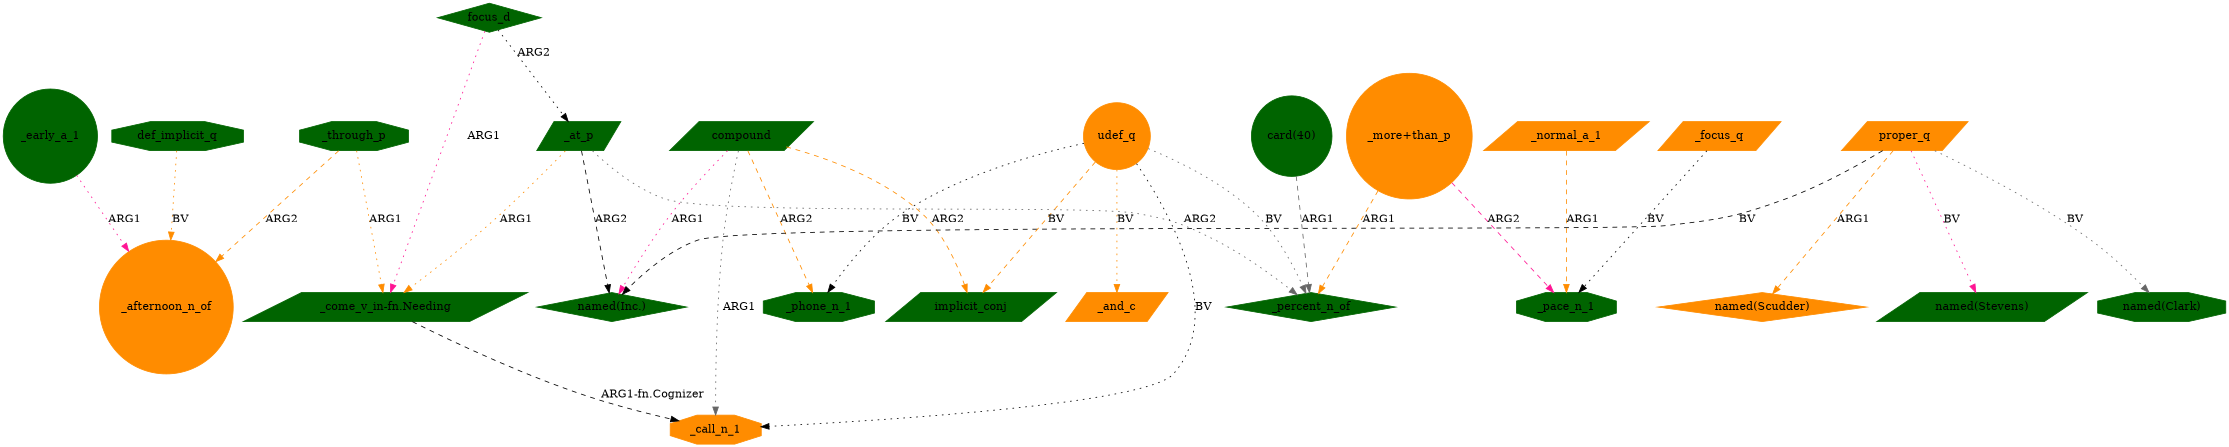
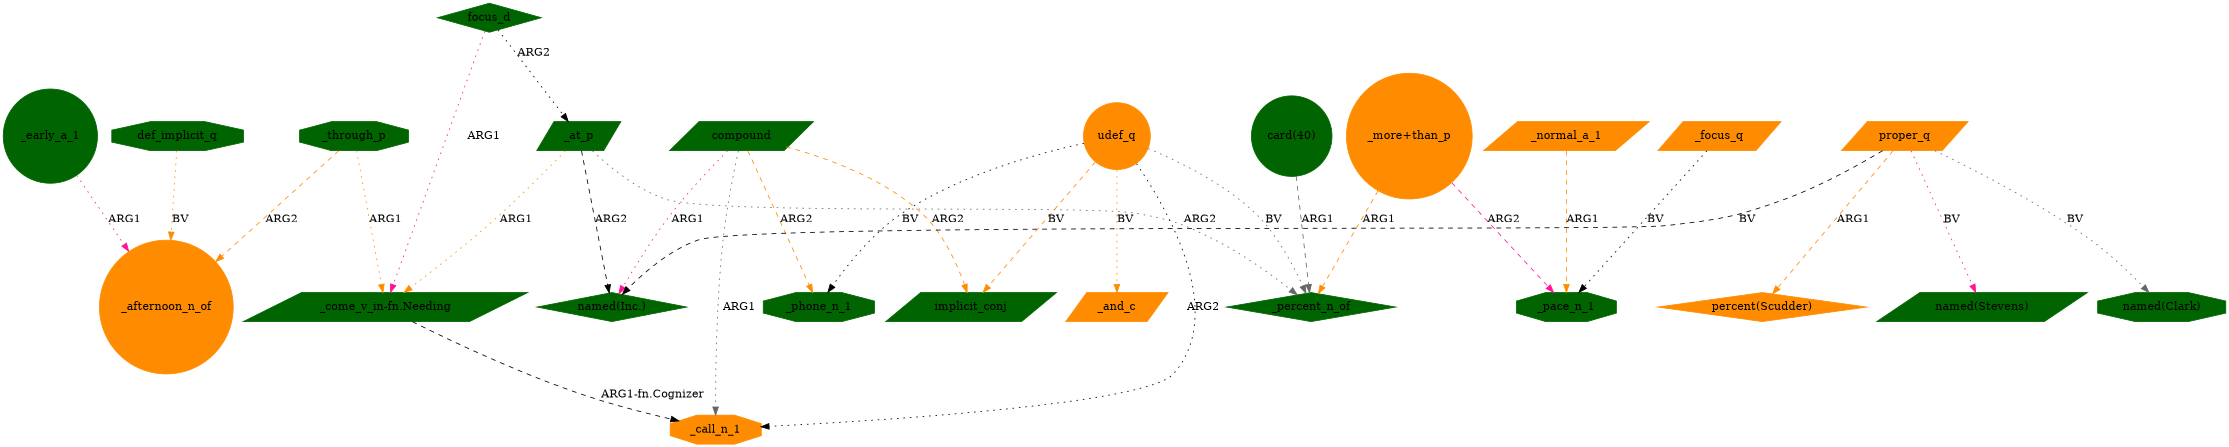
(1204, 307) -> (1204, 307)
(1762, 307) -> (1762, 307)
